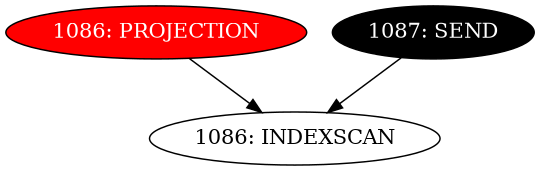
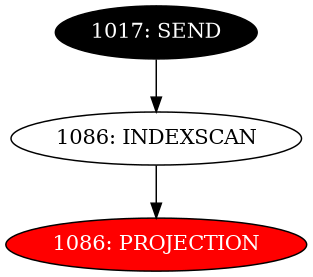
(433, 32) -> (156, 32)
(219, 81) -> (156, 184)
